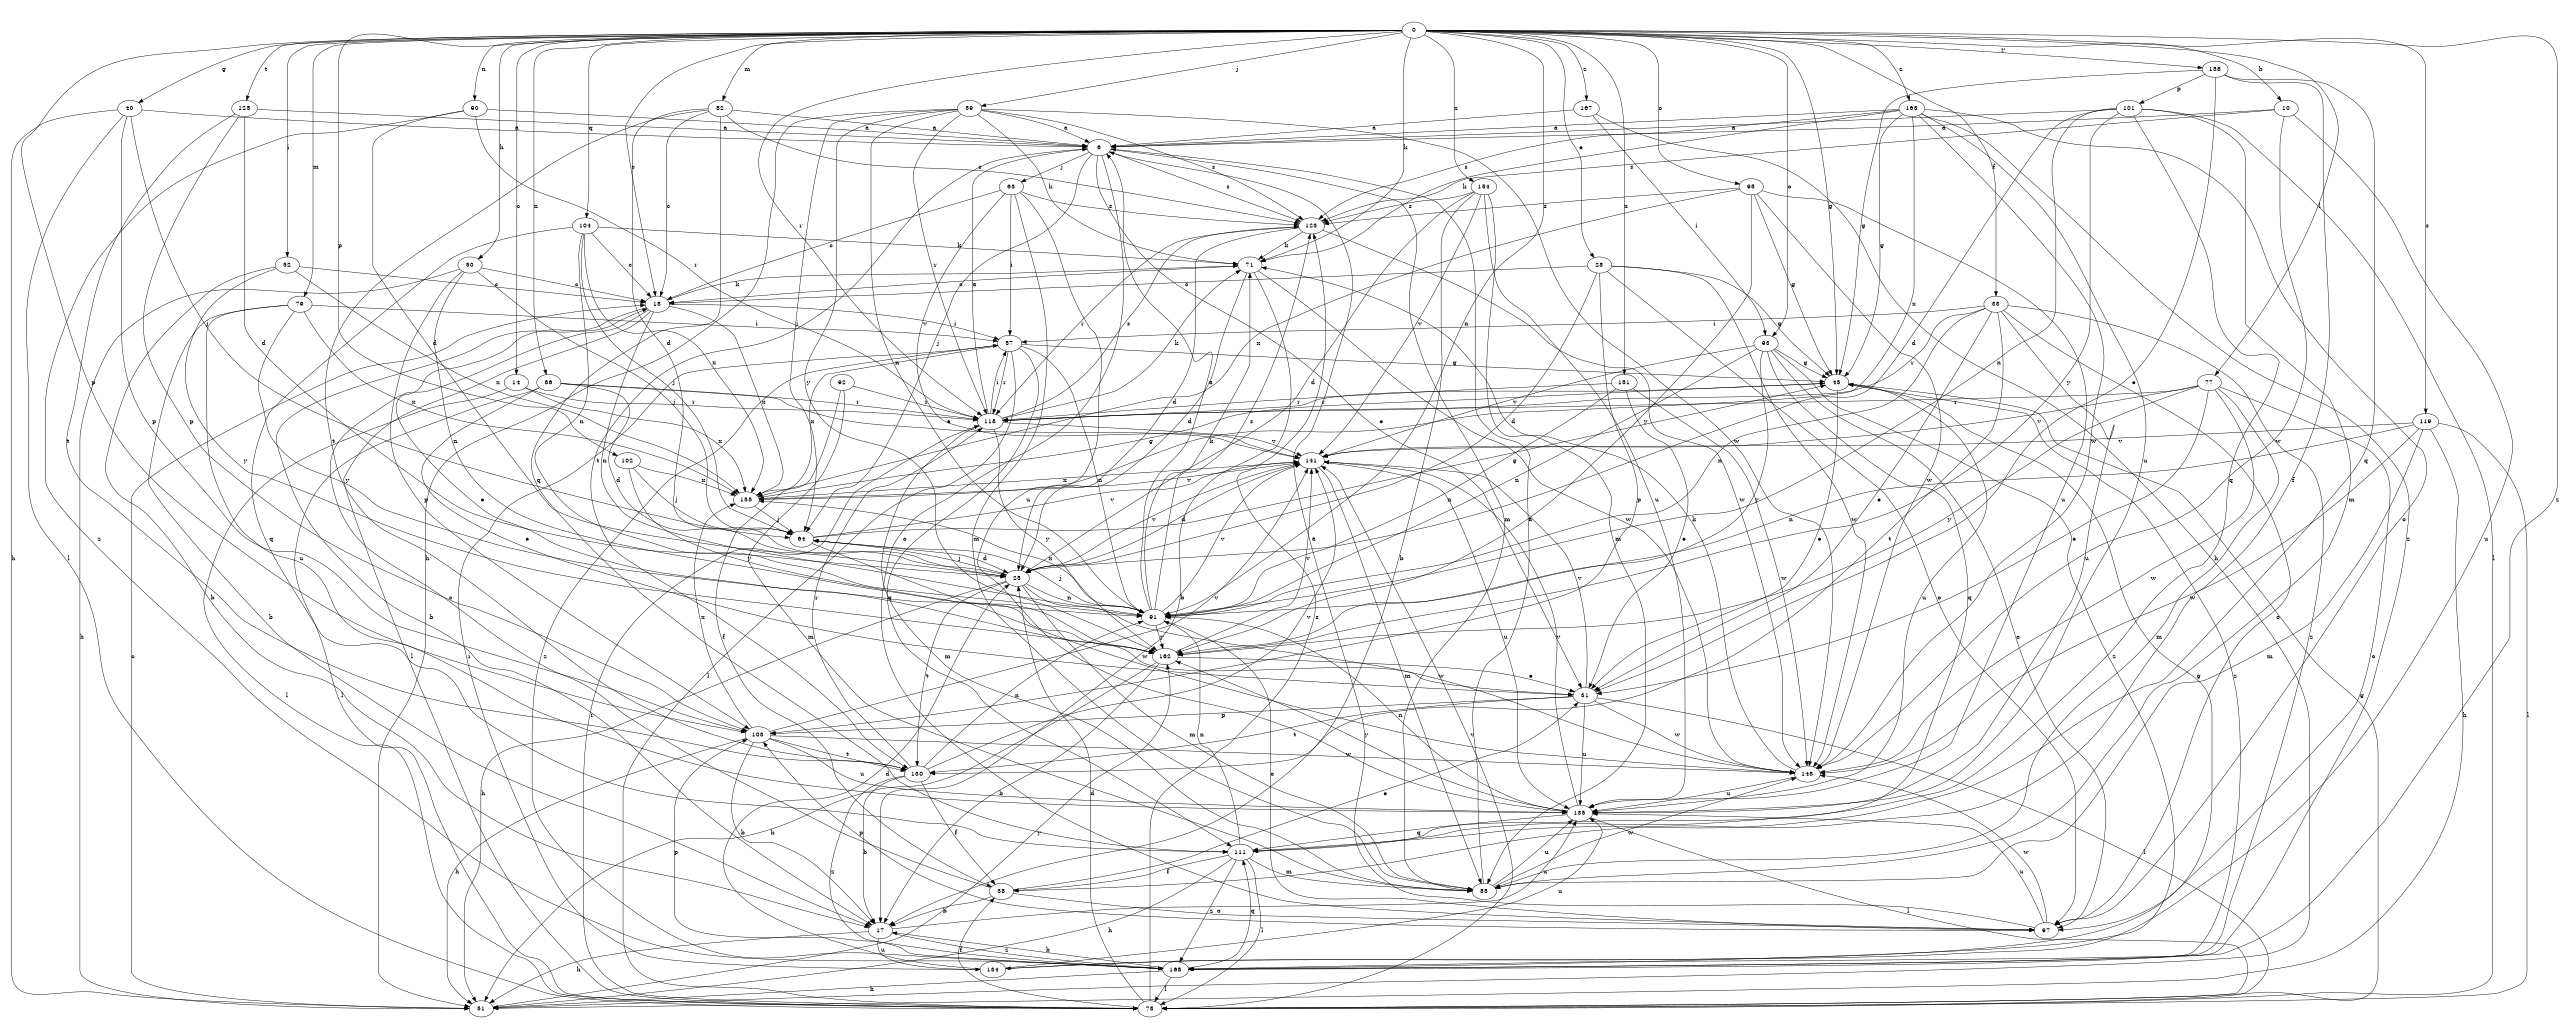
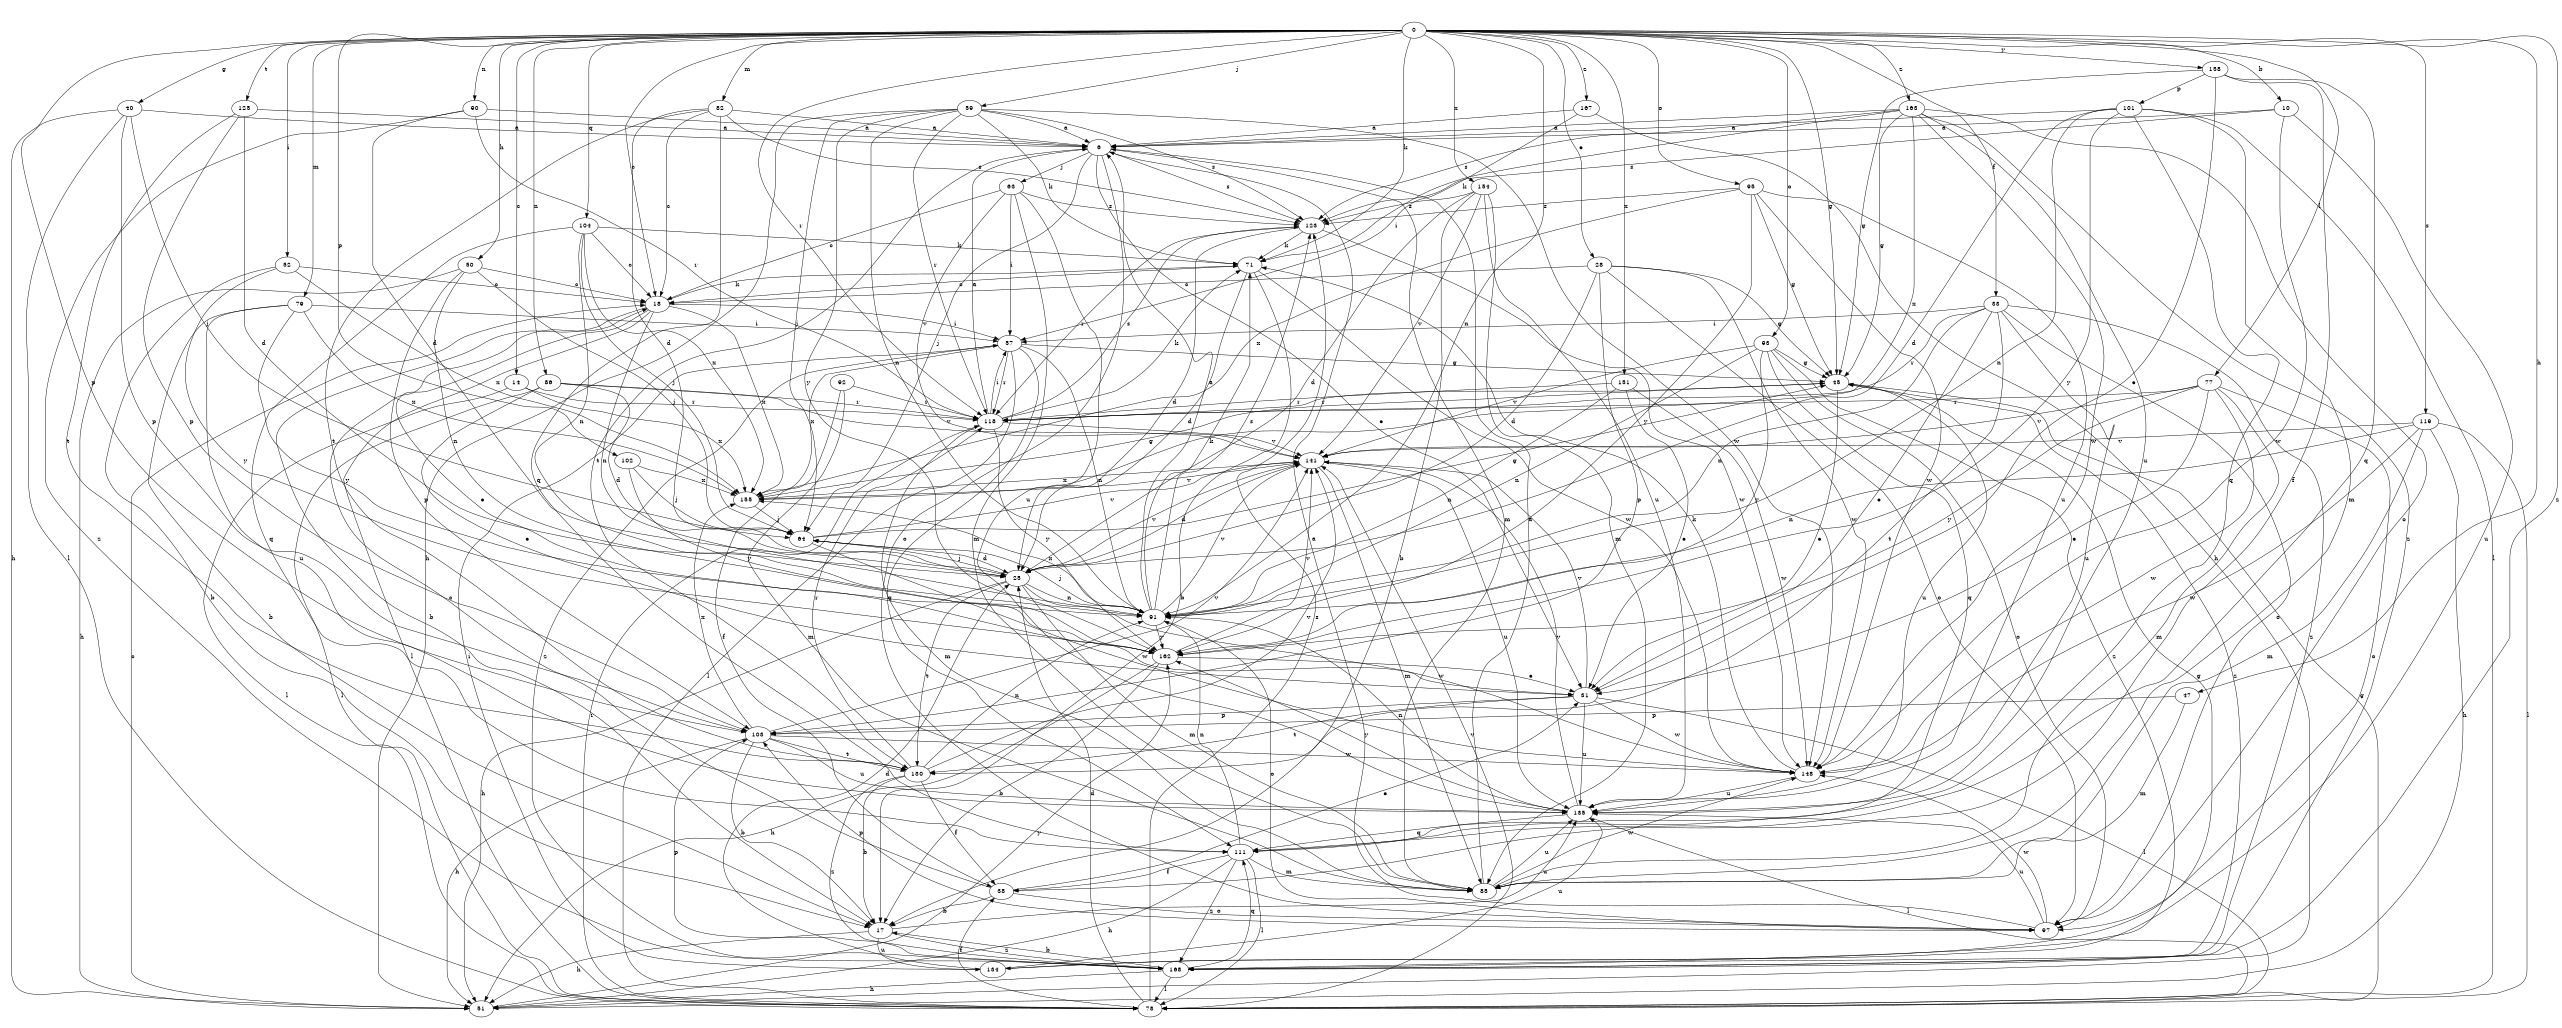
(1684, 220) -> (1316, 259)
(949, 422) -> (949, 422)
none -> (2187, 696)
